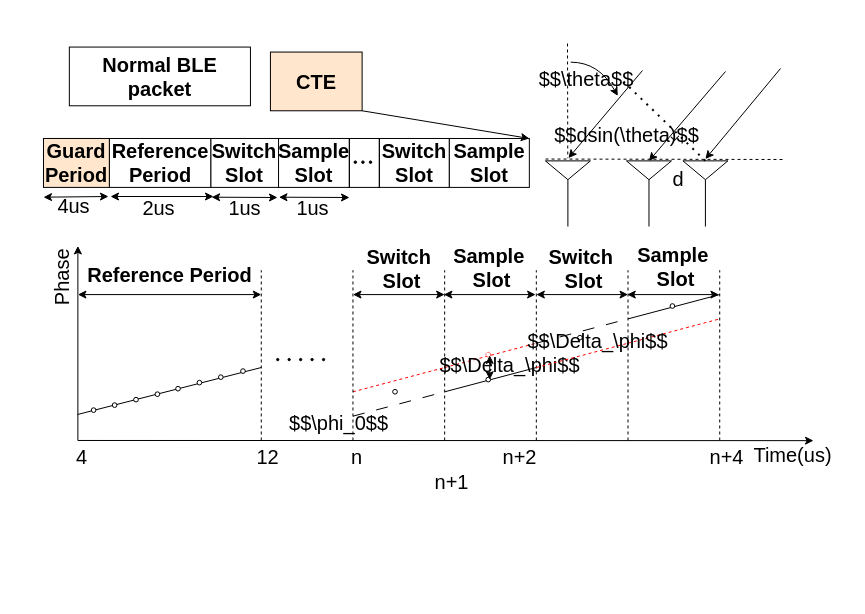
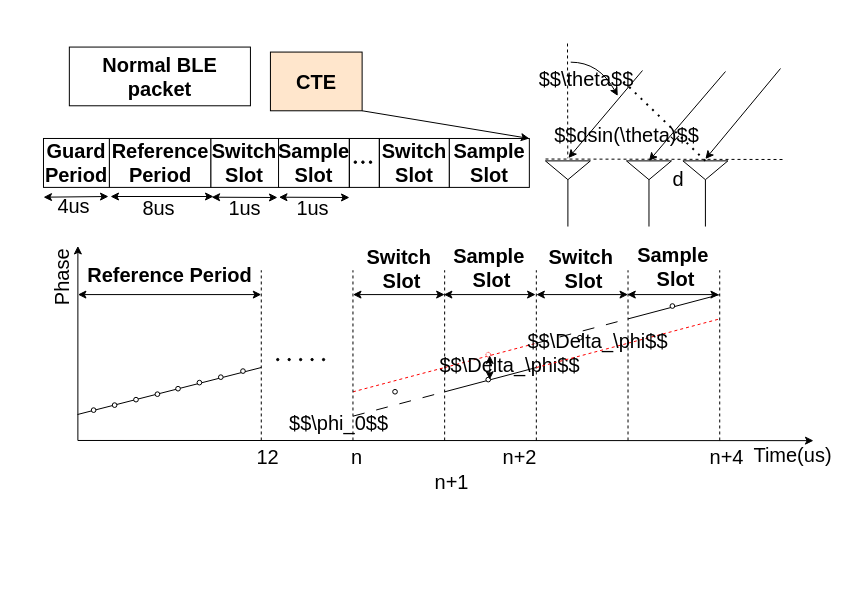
(76, 163) -> (76, 163)
(159, 208) -> (159, 208)
(81, 456) -> none
